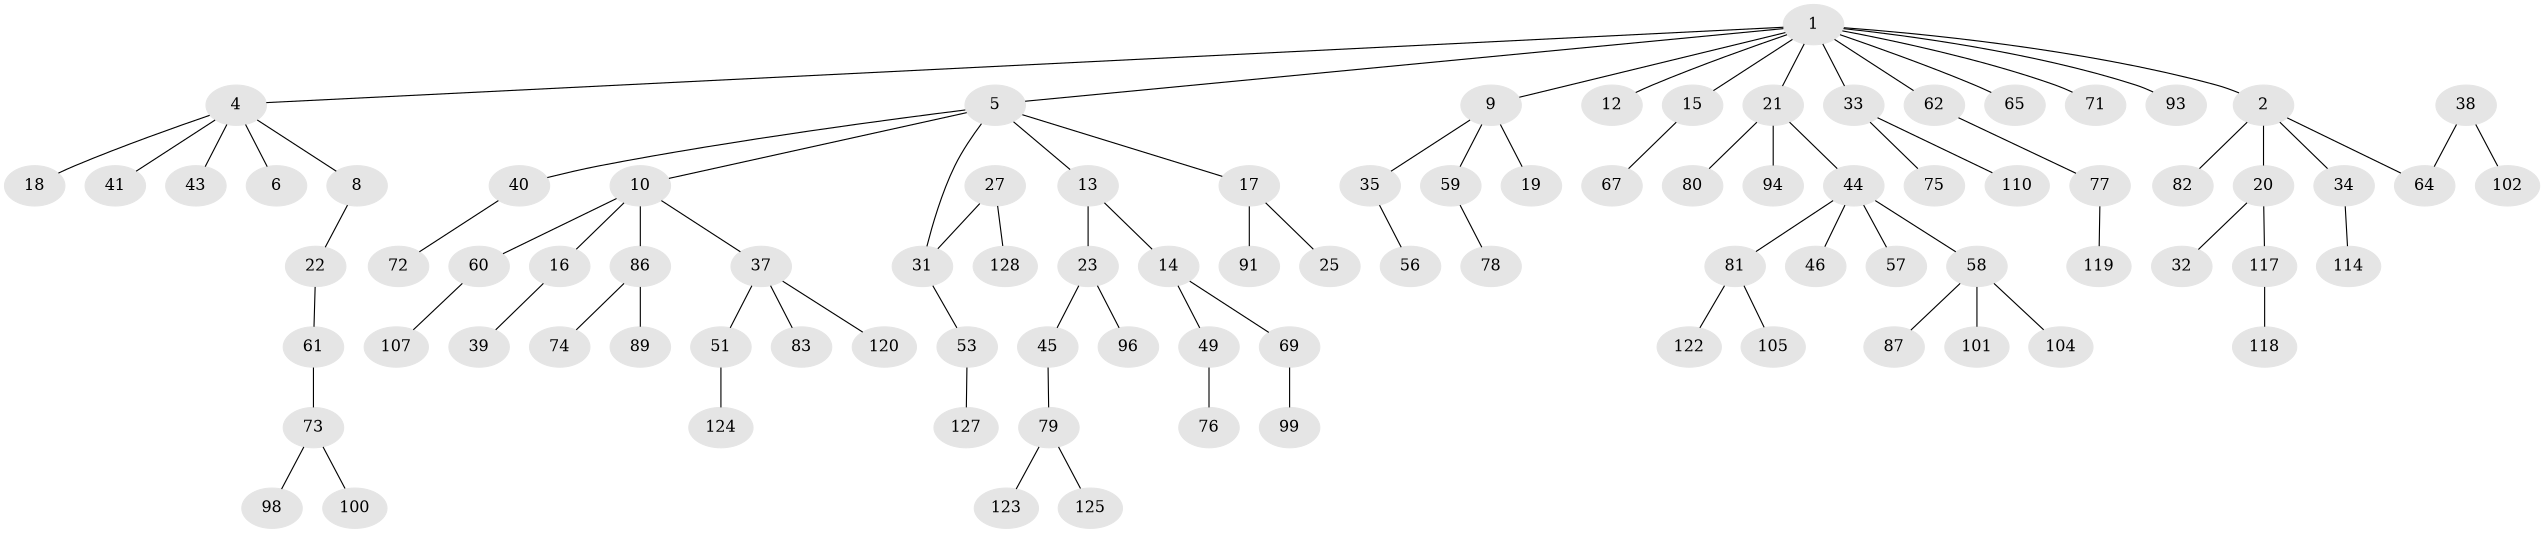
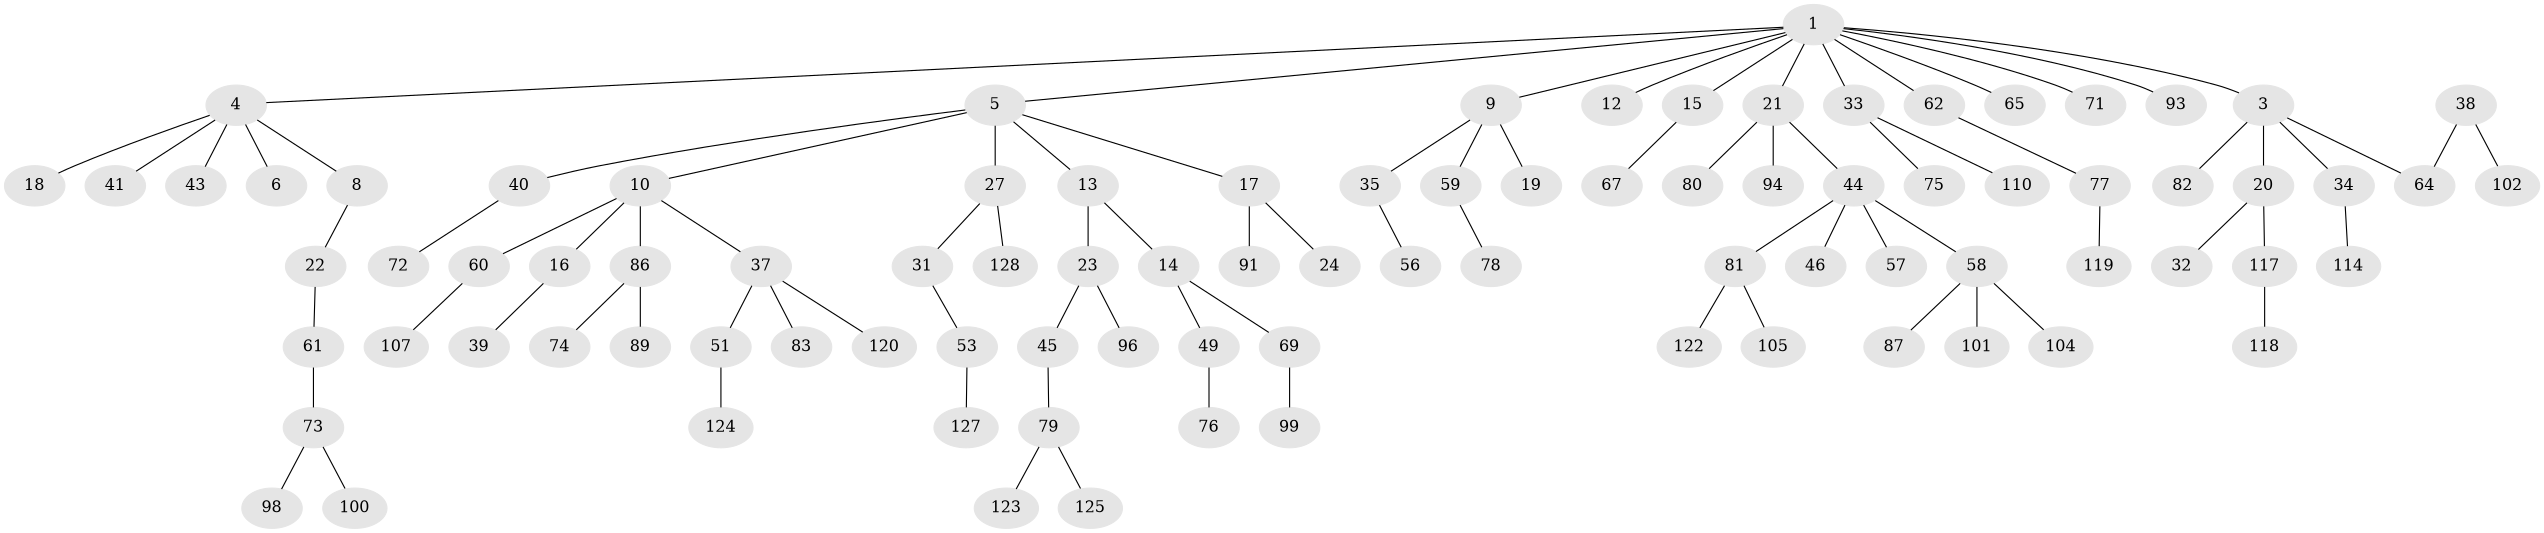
(2264, 105) -> (2264, 105)
(948, 182) -> (995, 146)
(1330, 266) -> (1330, 266)
